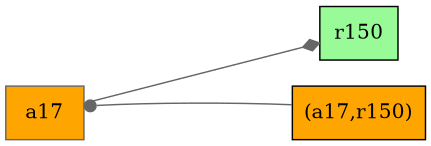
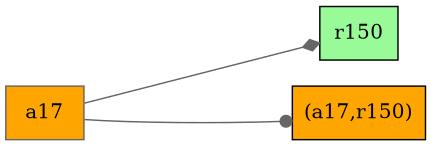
(194, 103) -> (182, 123)
